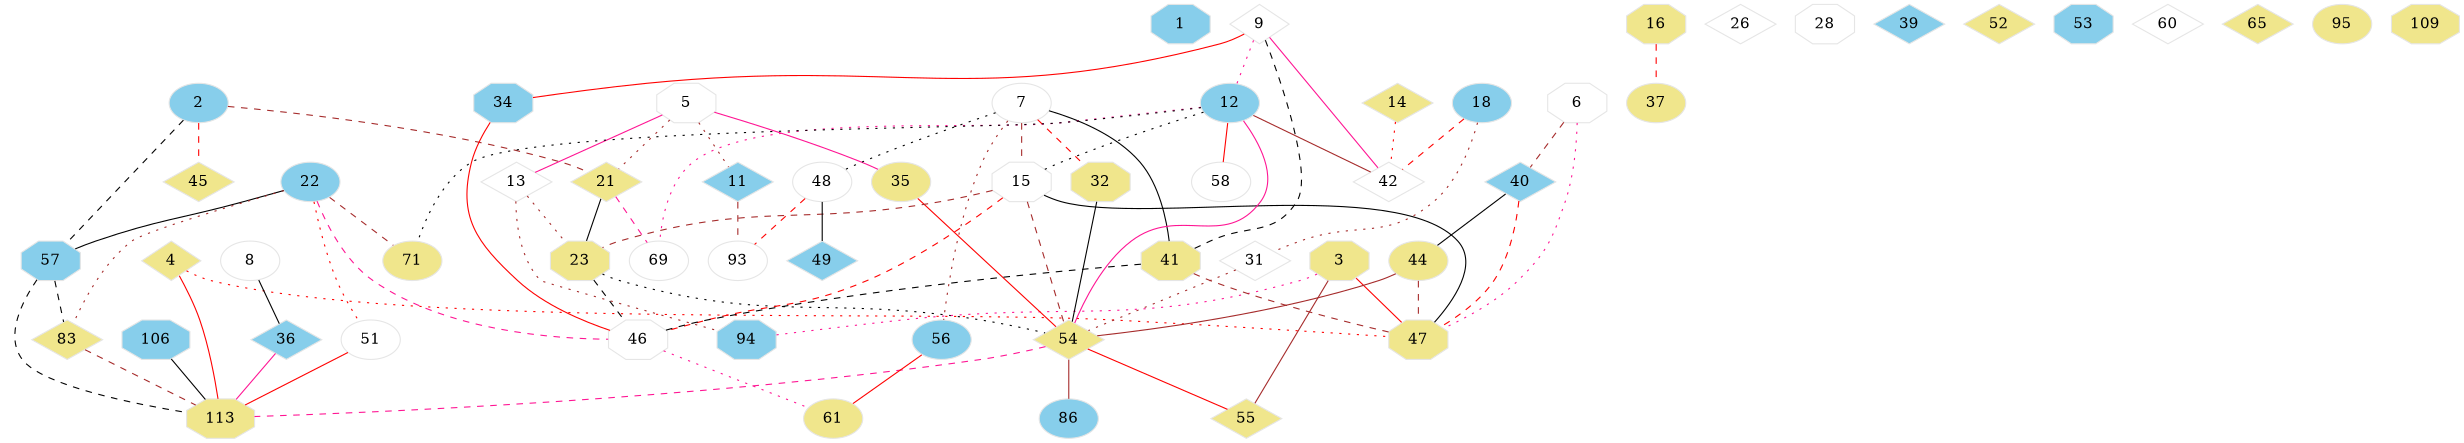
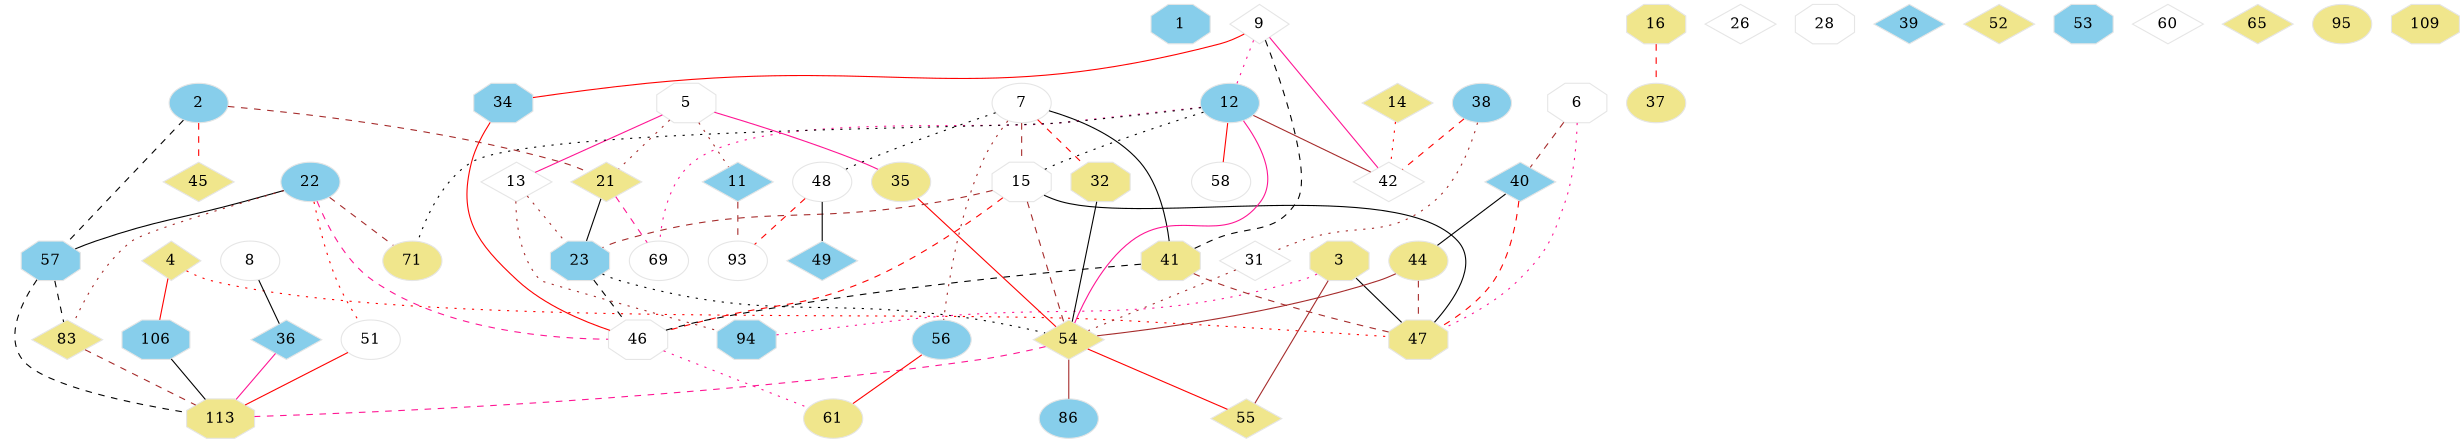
(1482, 103) -> (1482, 103)
(580, 261) -> (580, 261)
(1379, 300) -> (1379, 300)
(205, 335) -> (164, 299)
